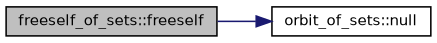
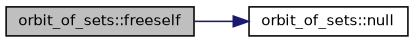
(112, 21) -> (100, 21)
